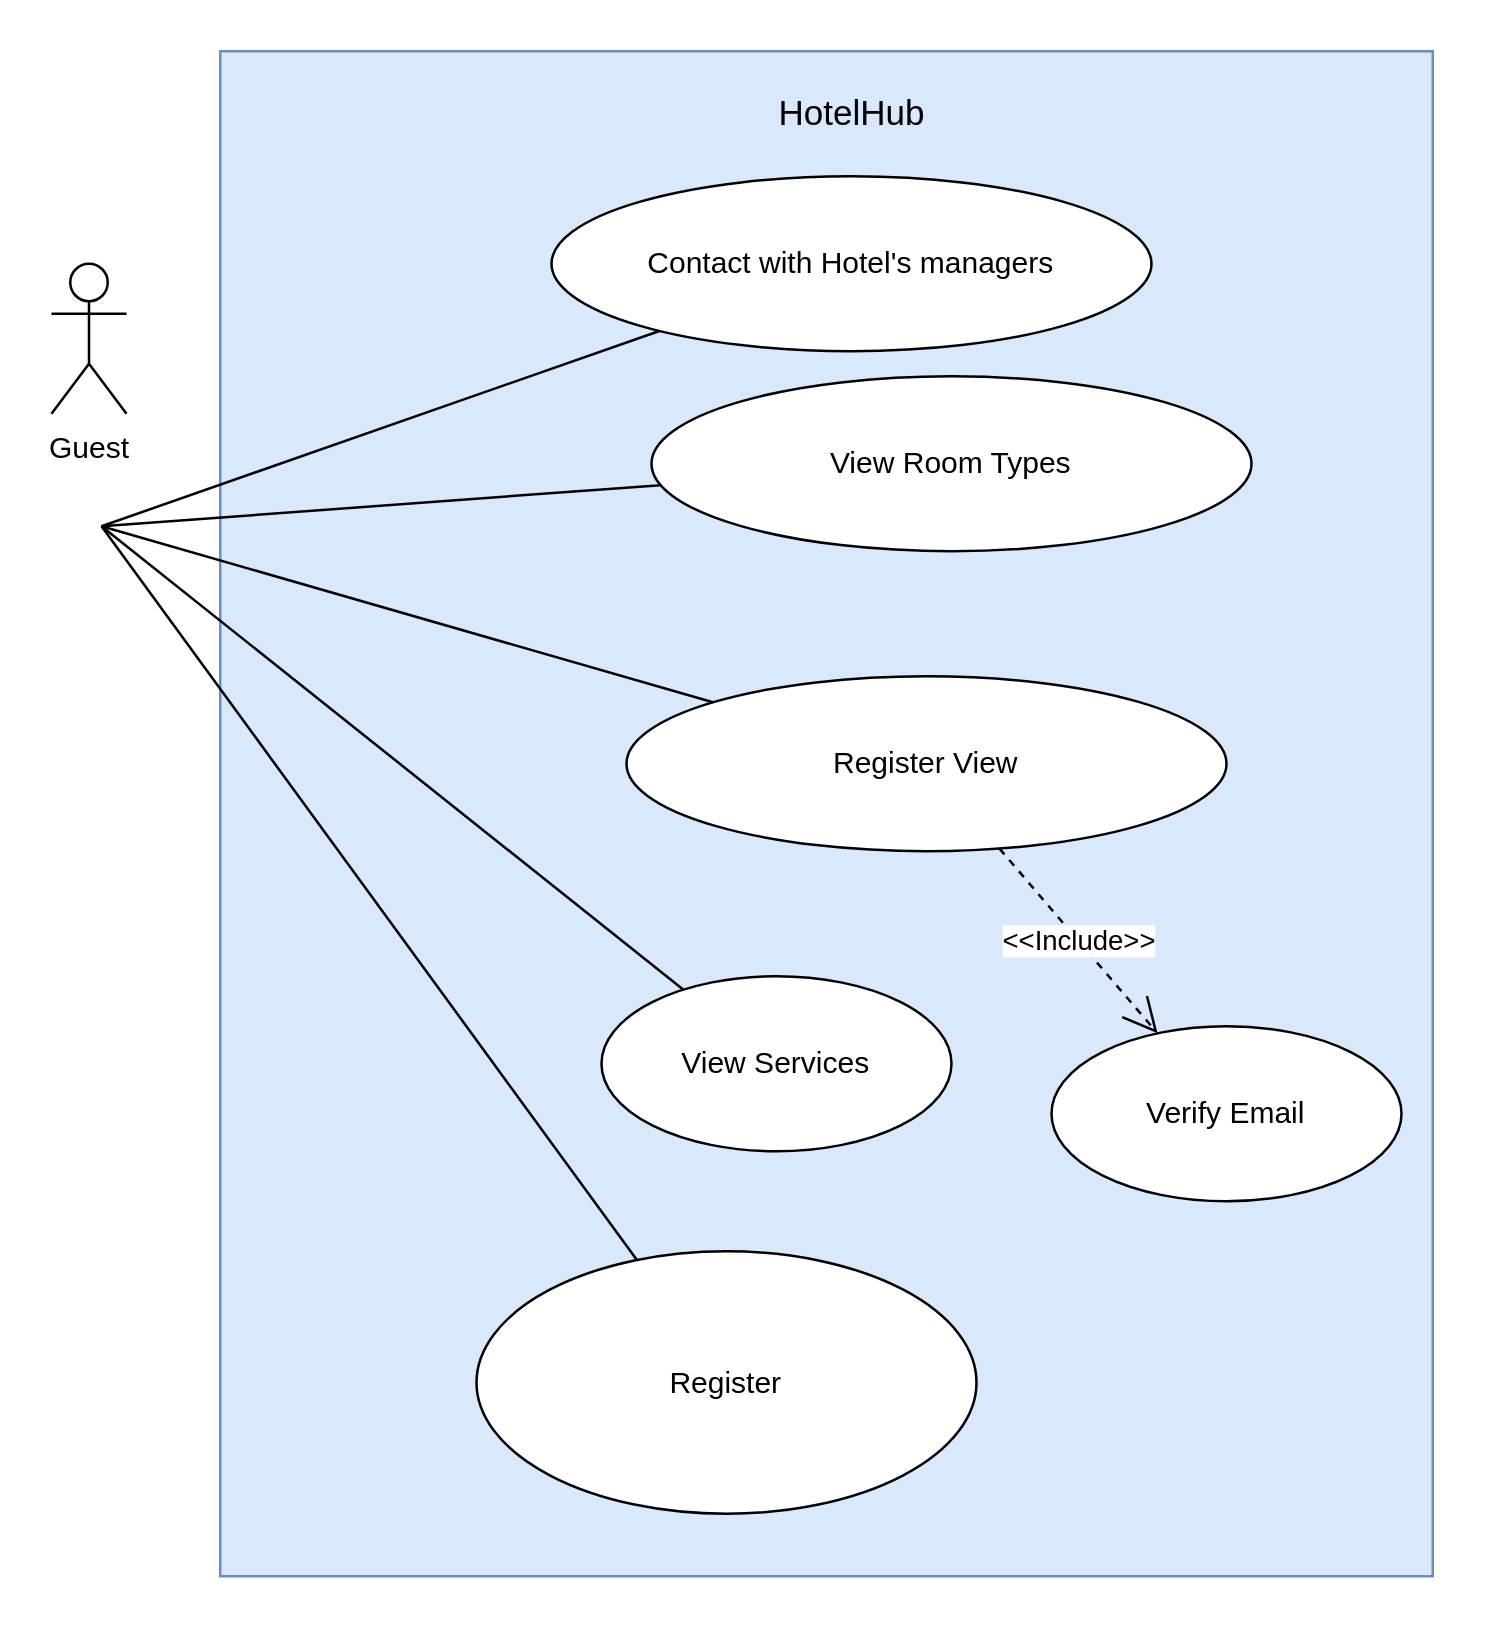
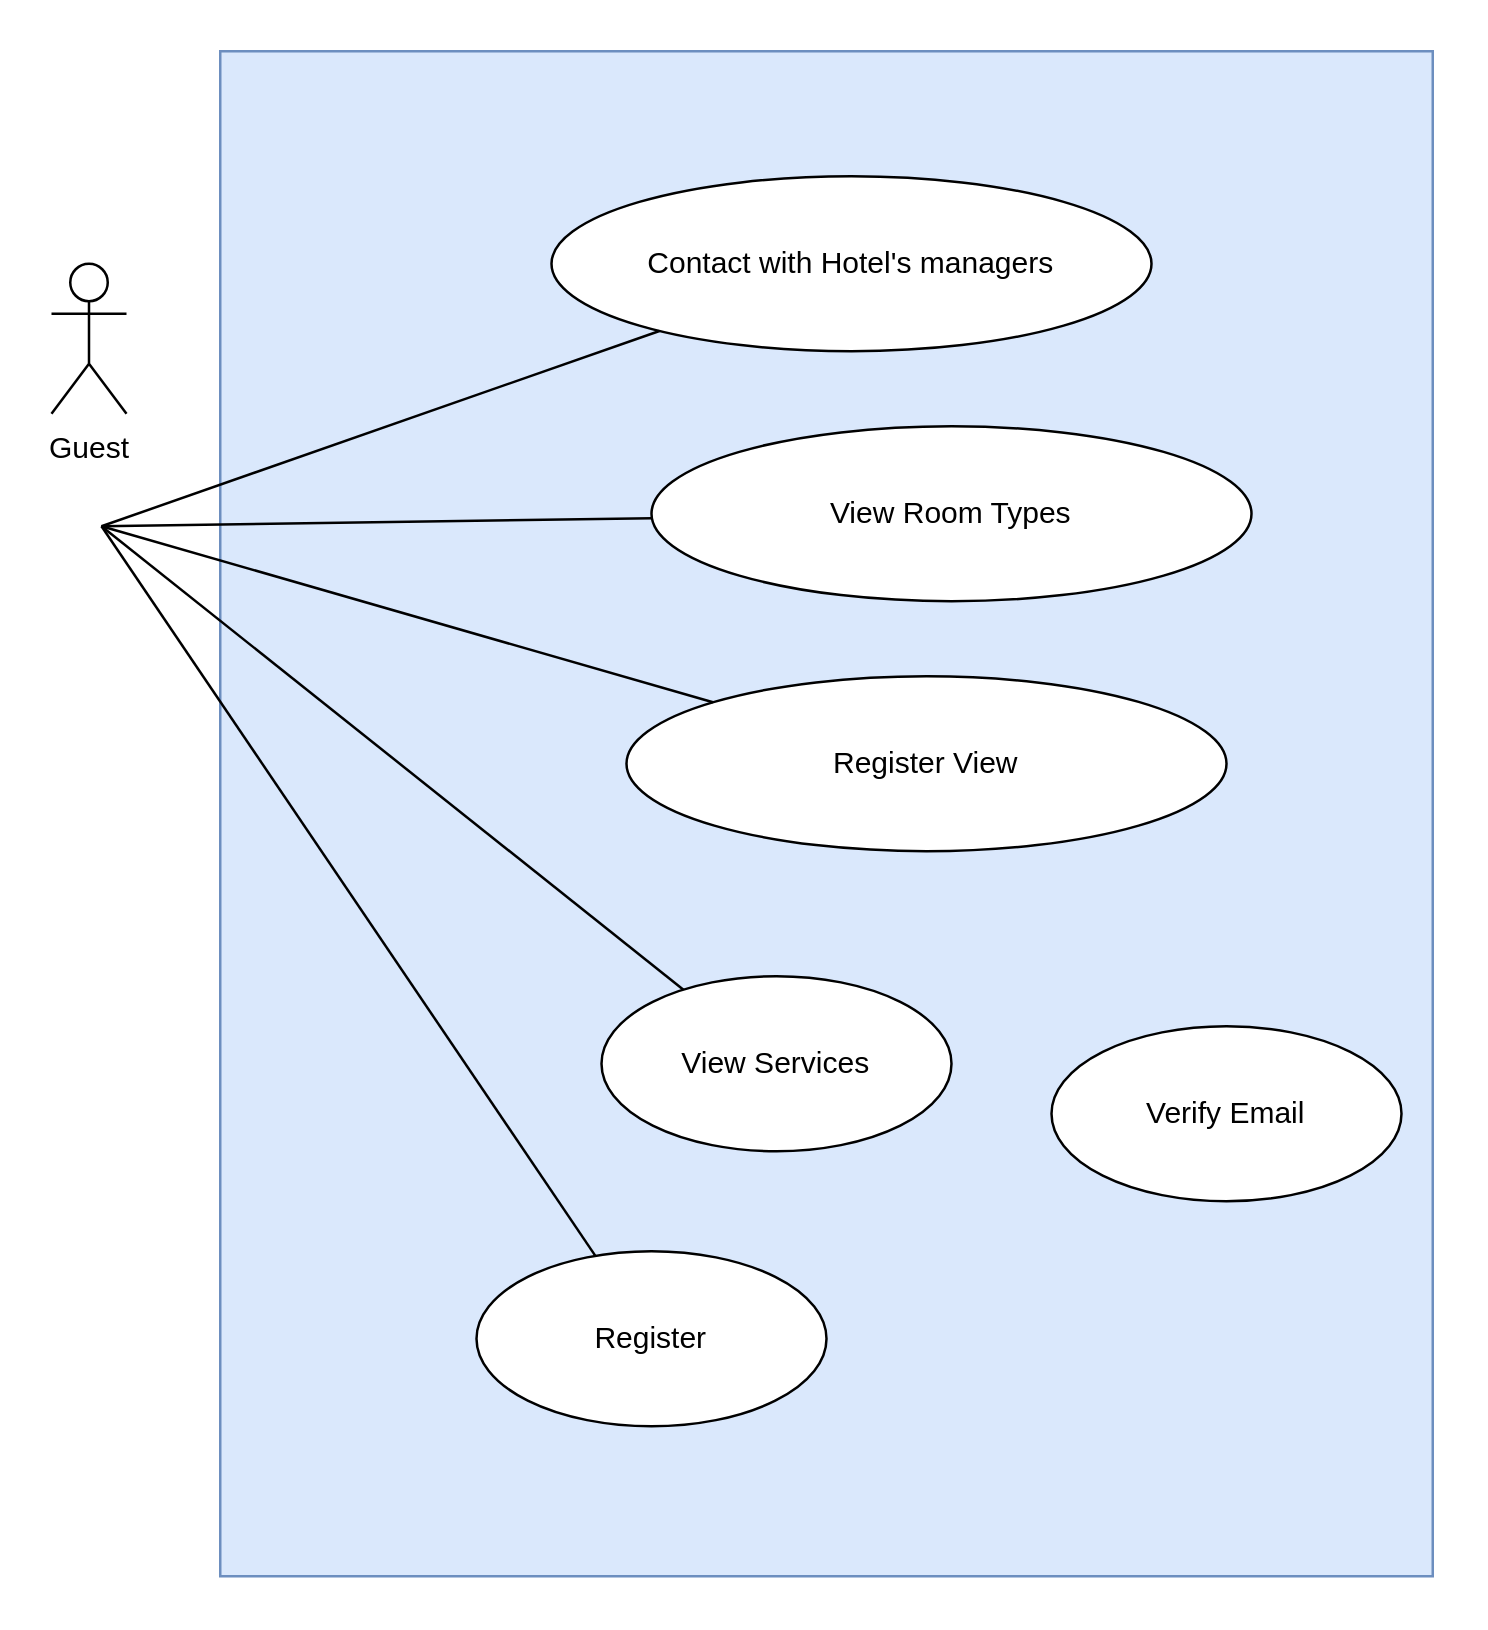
(851, 114) -> none
(951, 464) -> (951, 514)
(1031, 886) -> none
(726, 1383) -> (651, 1339)
